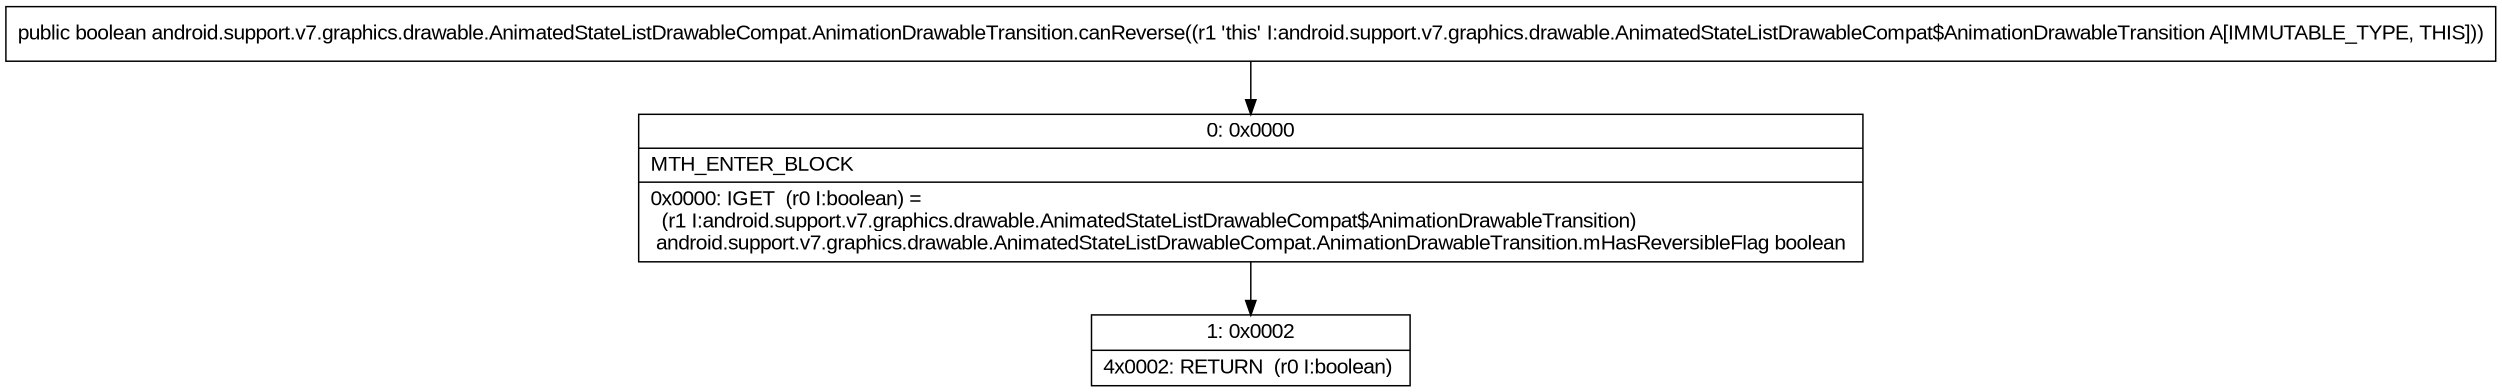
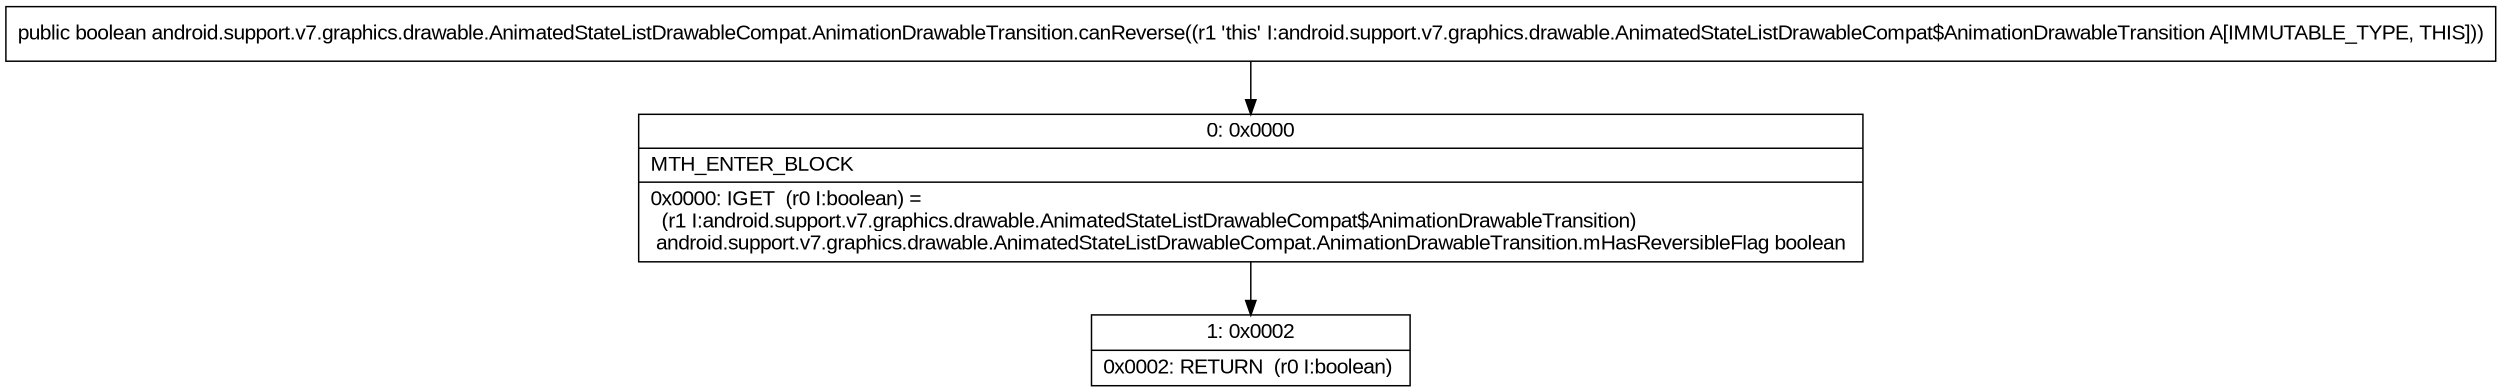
(1251, 367) -> (1251, 367)
